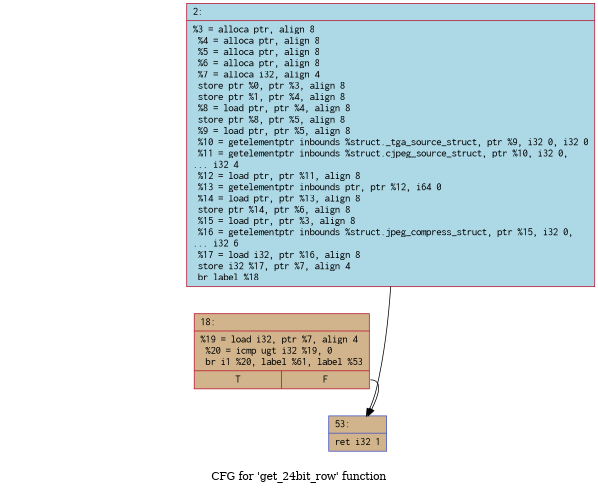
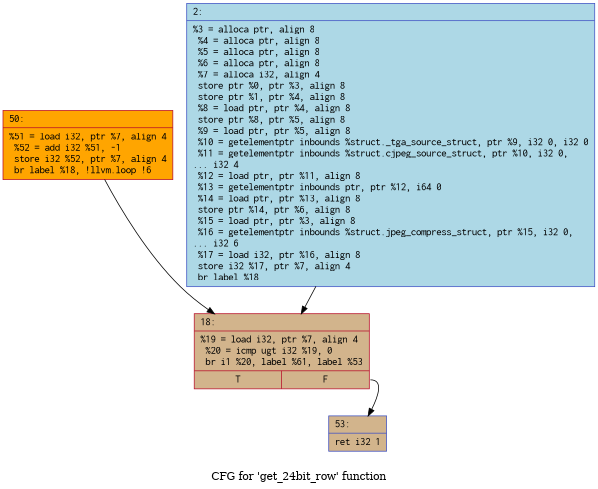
none -> (88, 145)
(391, 145) -> (391, 145)
(384, 349) -> (310, 297)
